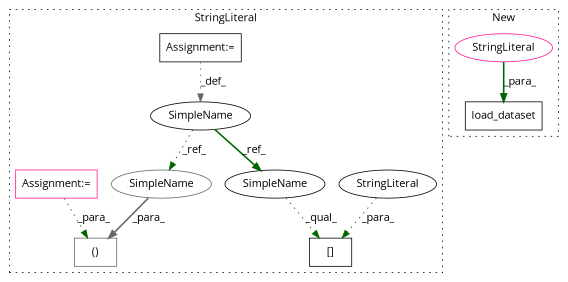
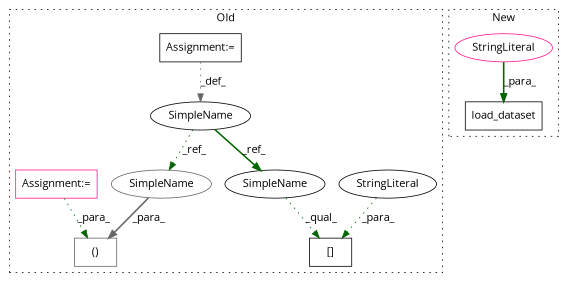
(226, 18) -> (226, 18)
